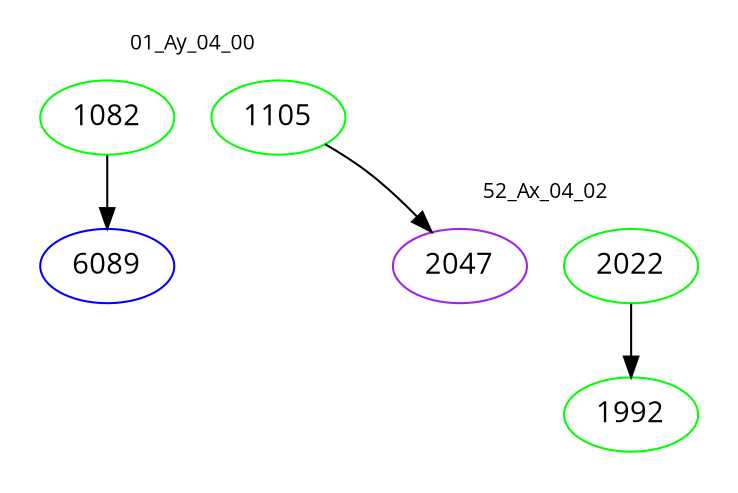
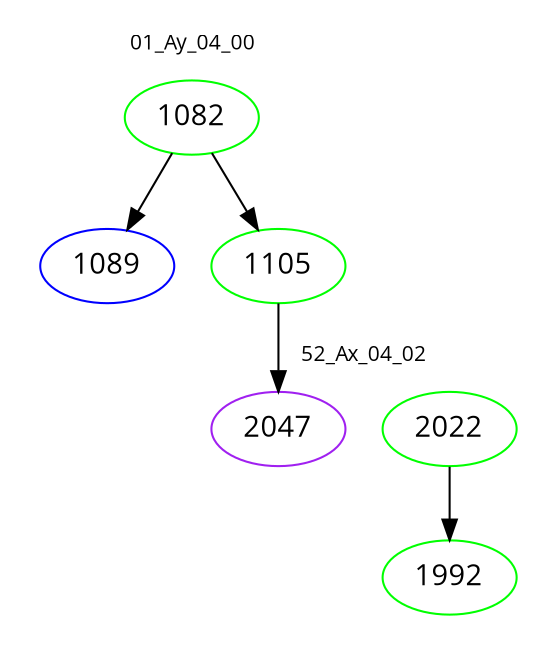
none -> (230, 182)
(107, 266) -> (107, 266)
